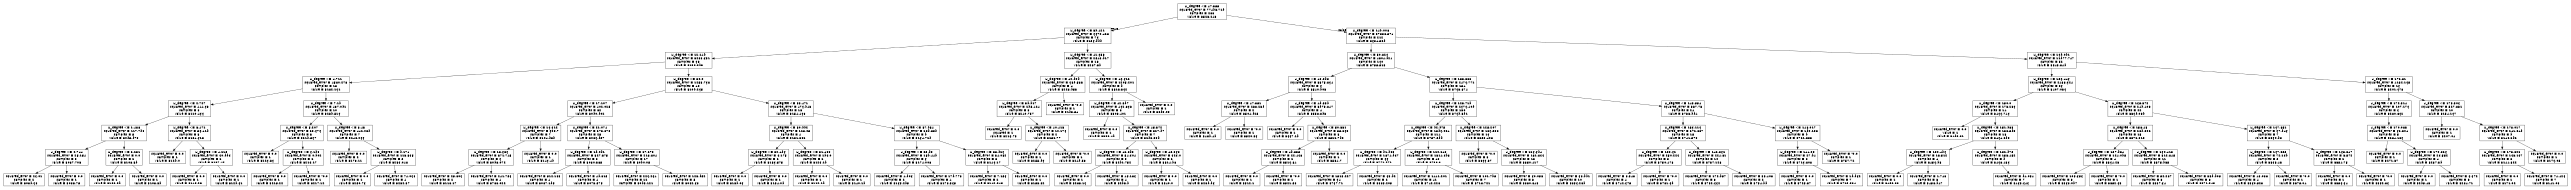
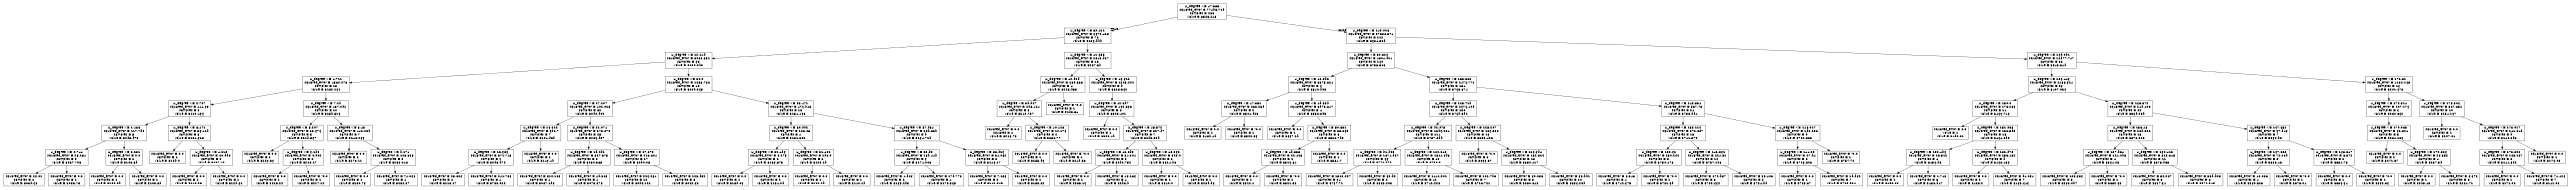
(1156, 109) -> none
(636, 180) -> (636, 180)
none -> (1971, 180)
